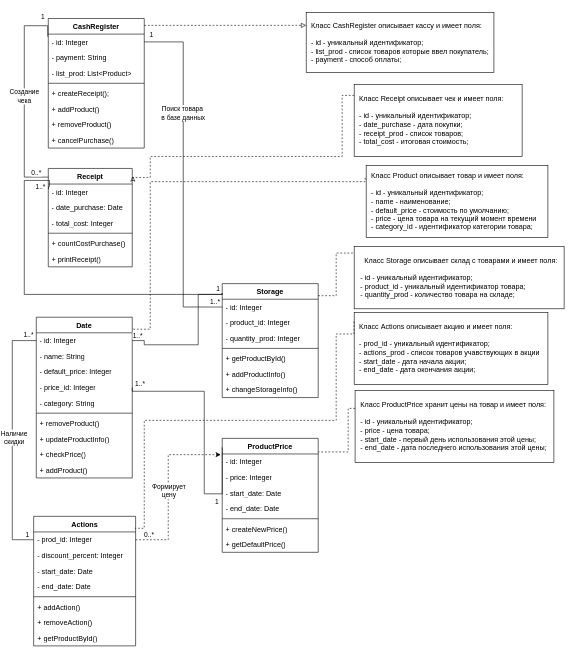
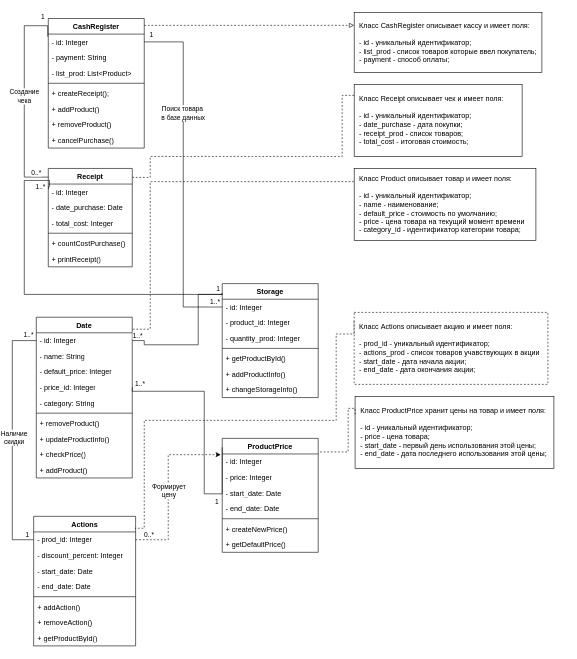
(400, 42) -> (448, 42)
(134, 177) -> (134, 177)
(457, 201) -> (445, 204)
(336, 275) -> none
(459, 278) -> none
(451, 348) -> (451, 348)
(455, 426) -> (455, 432)
